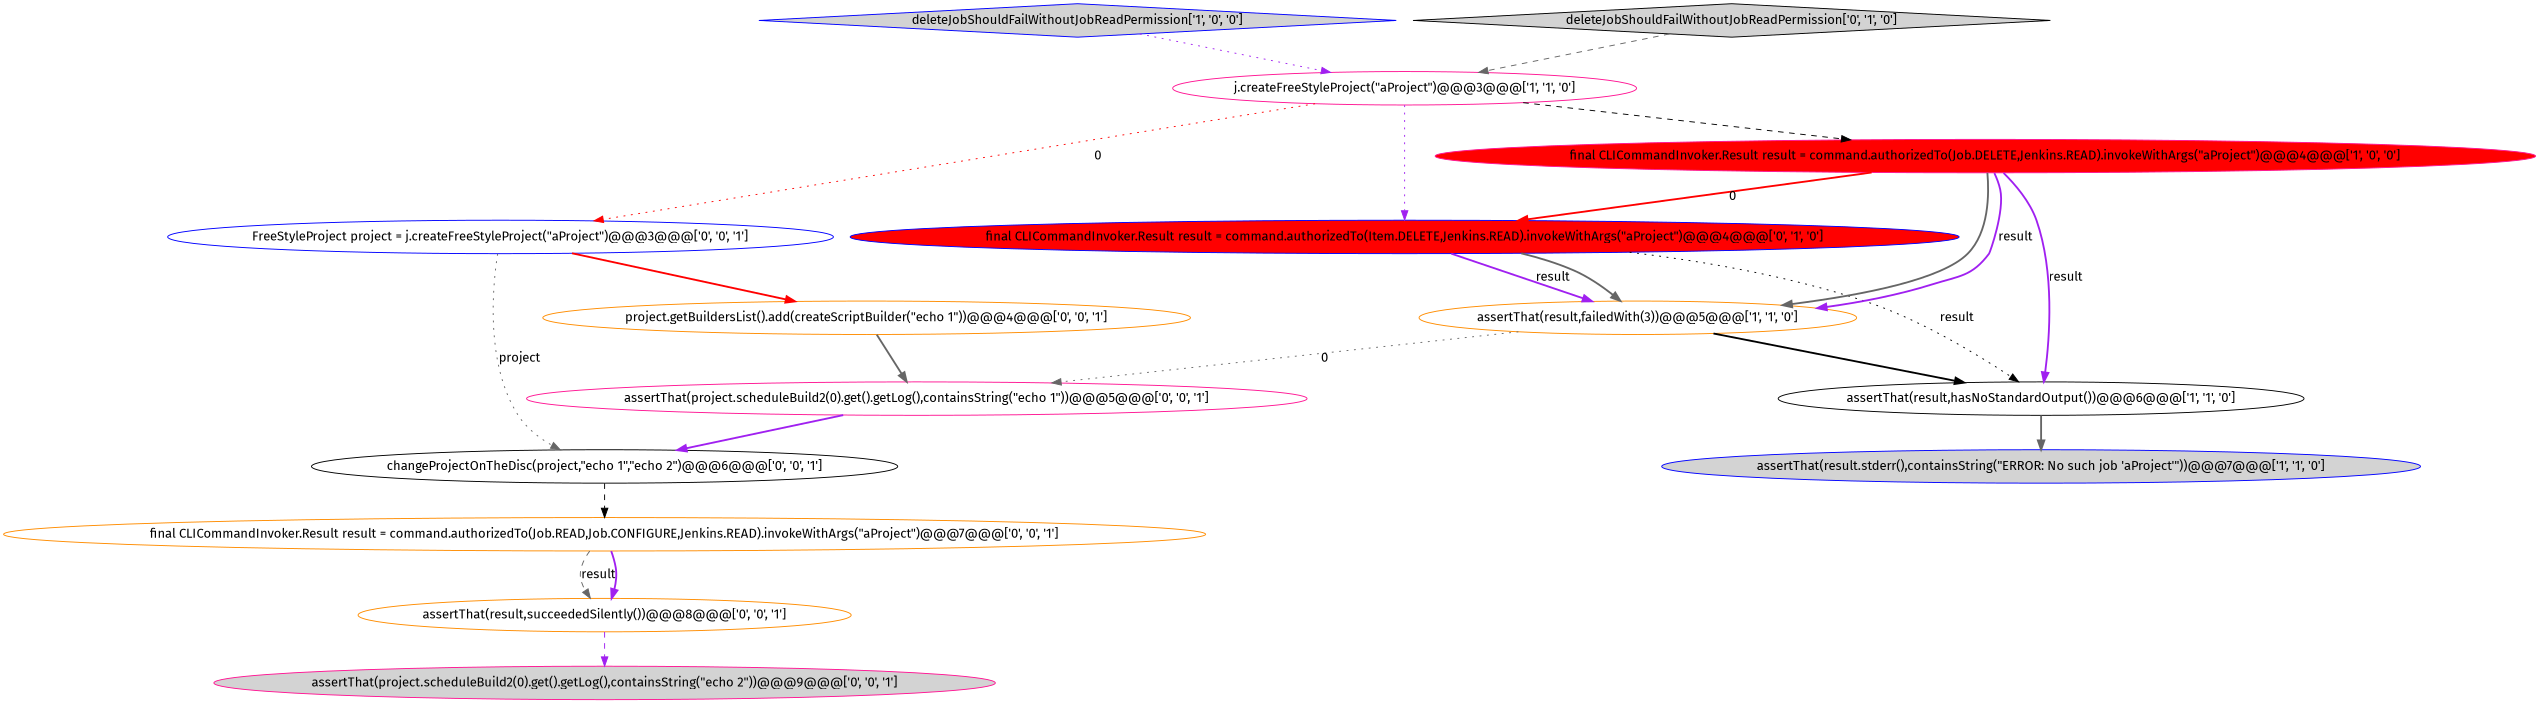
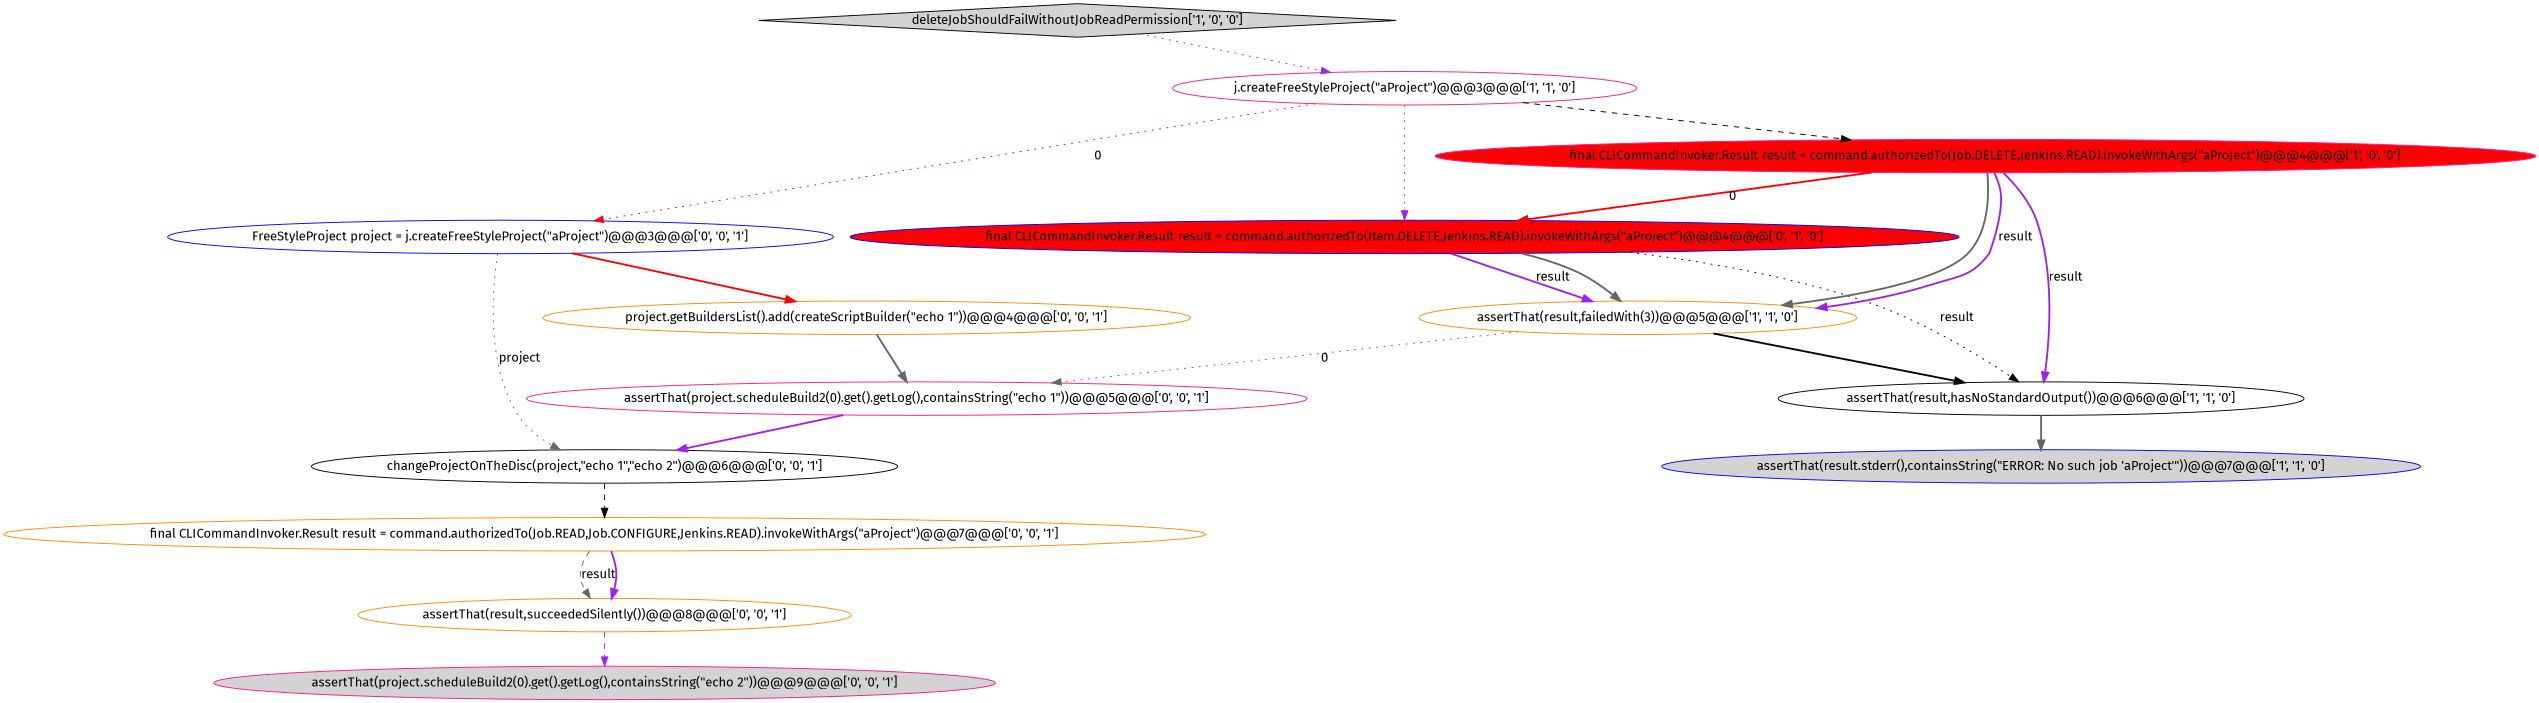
(1078, 20) -> (1078, 20)
(1732, 20) -> none
